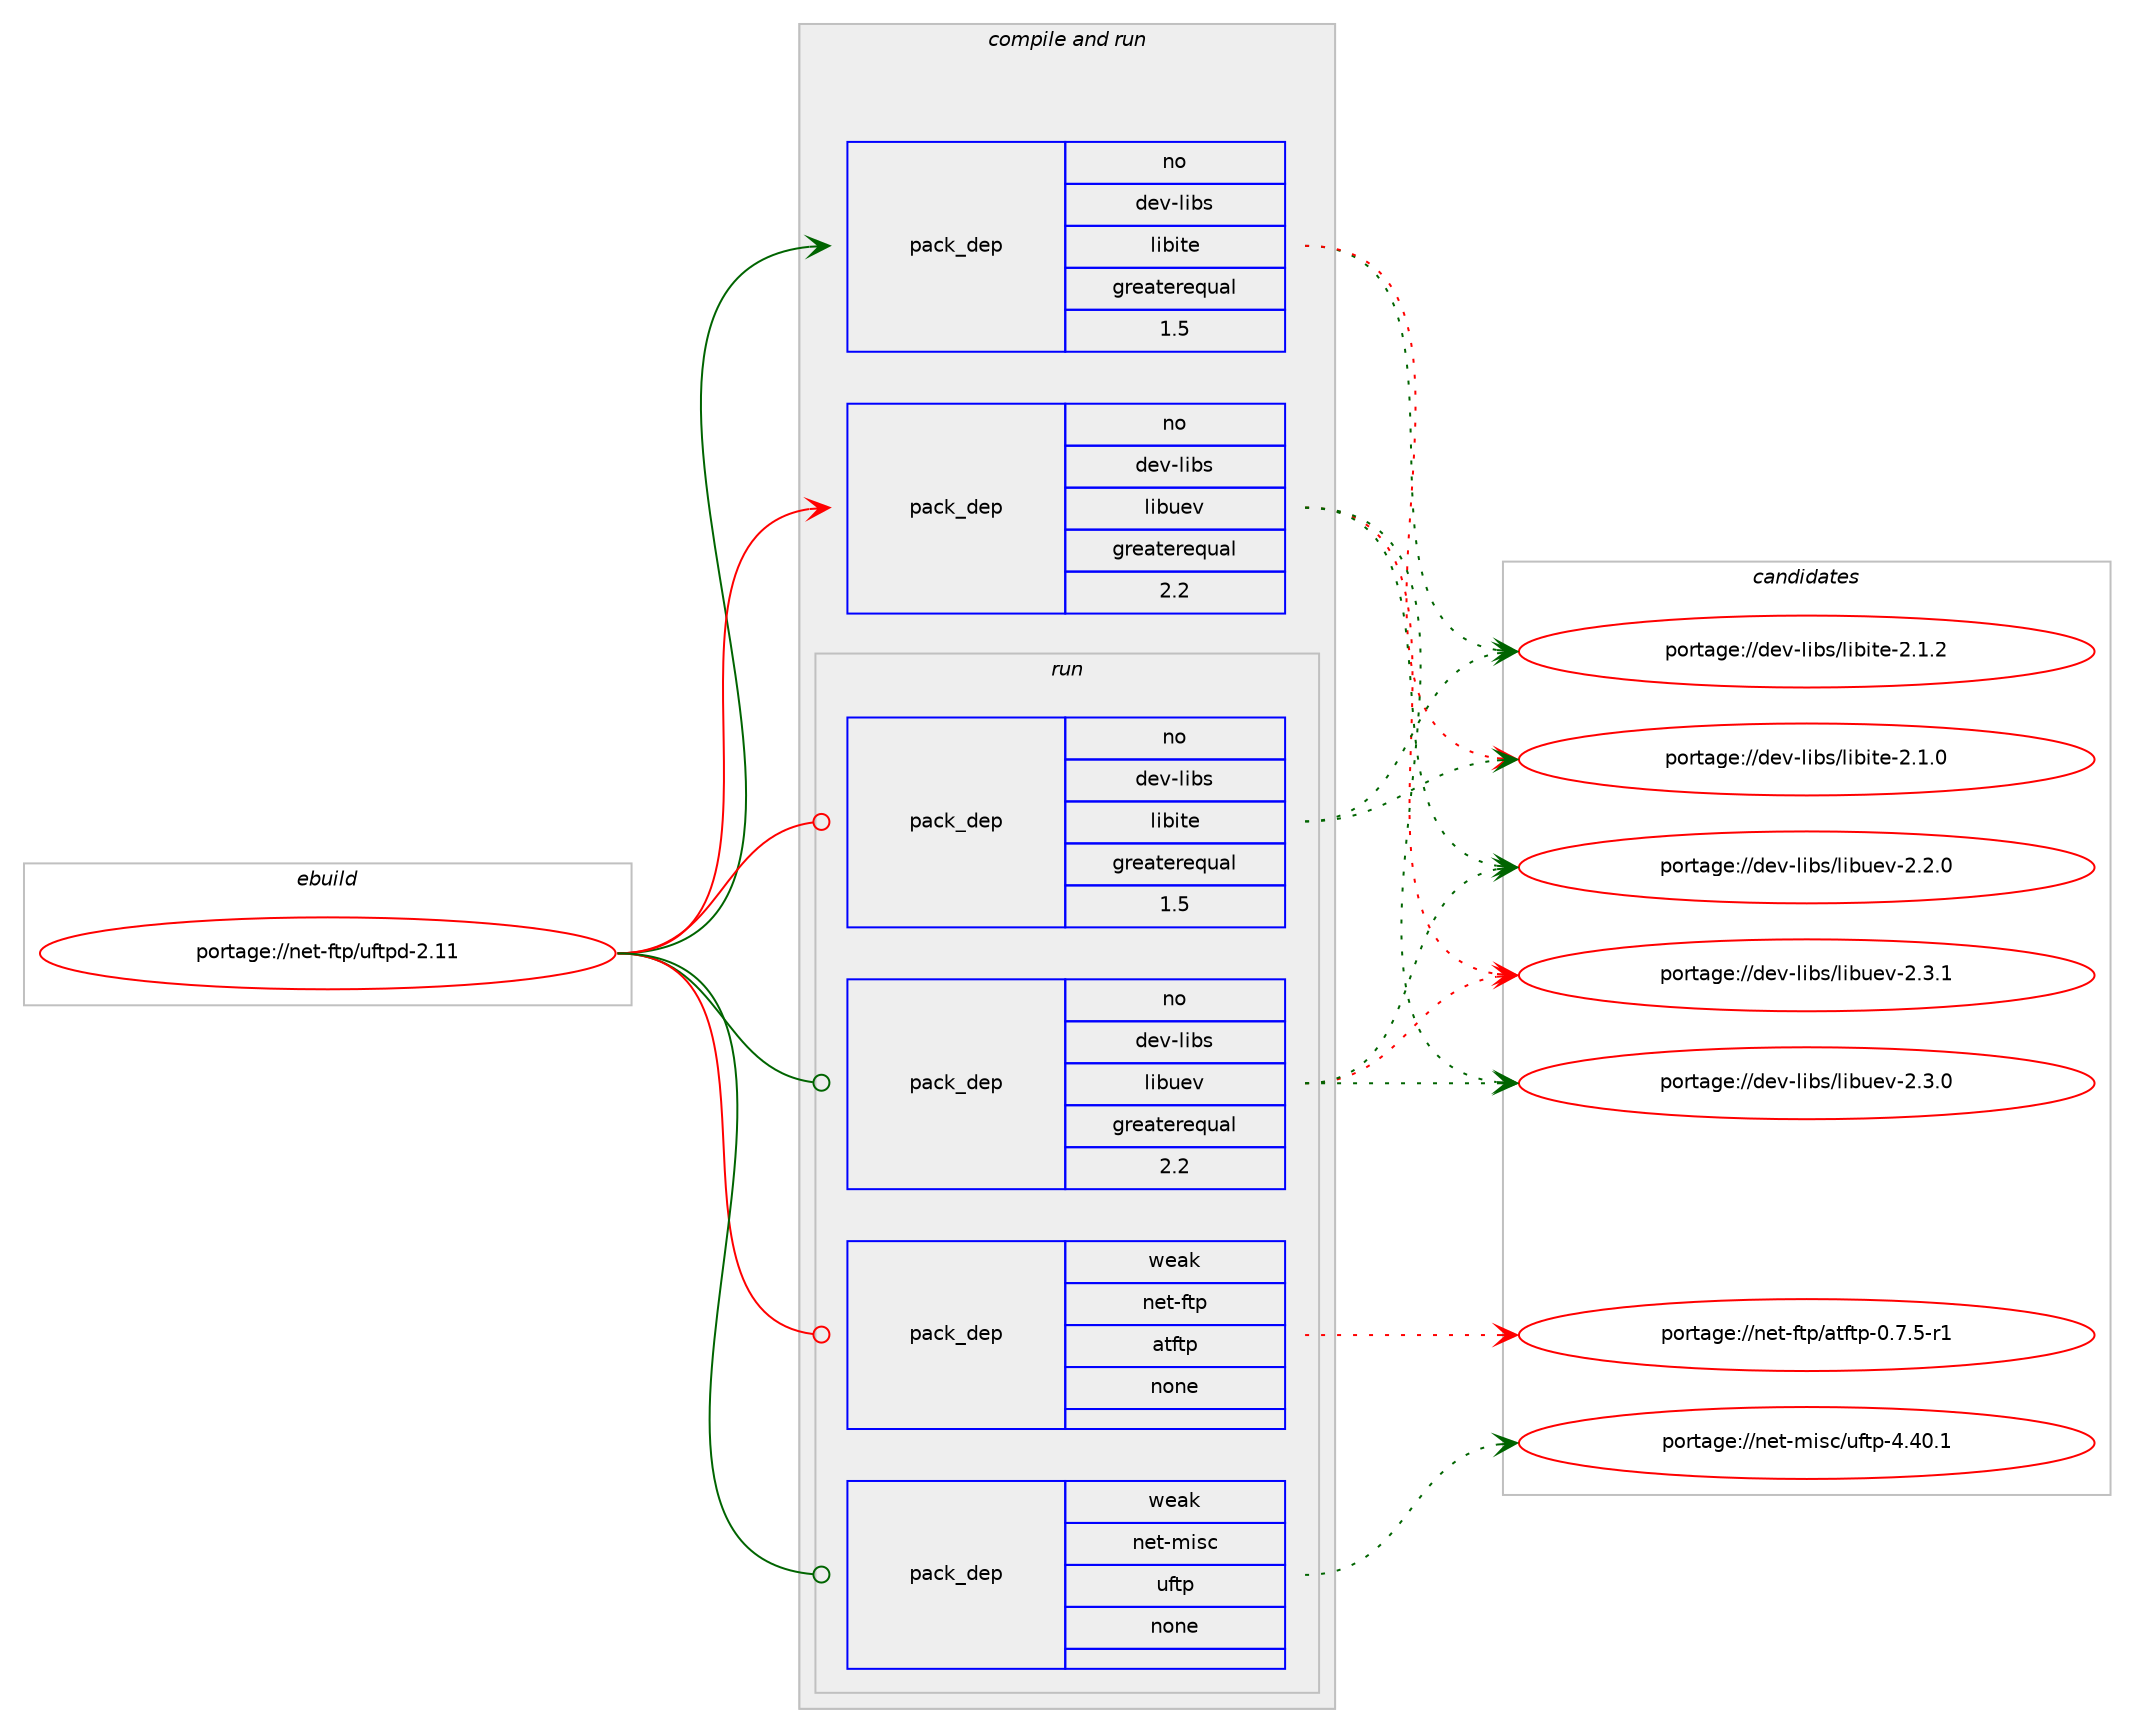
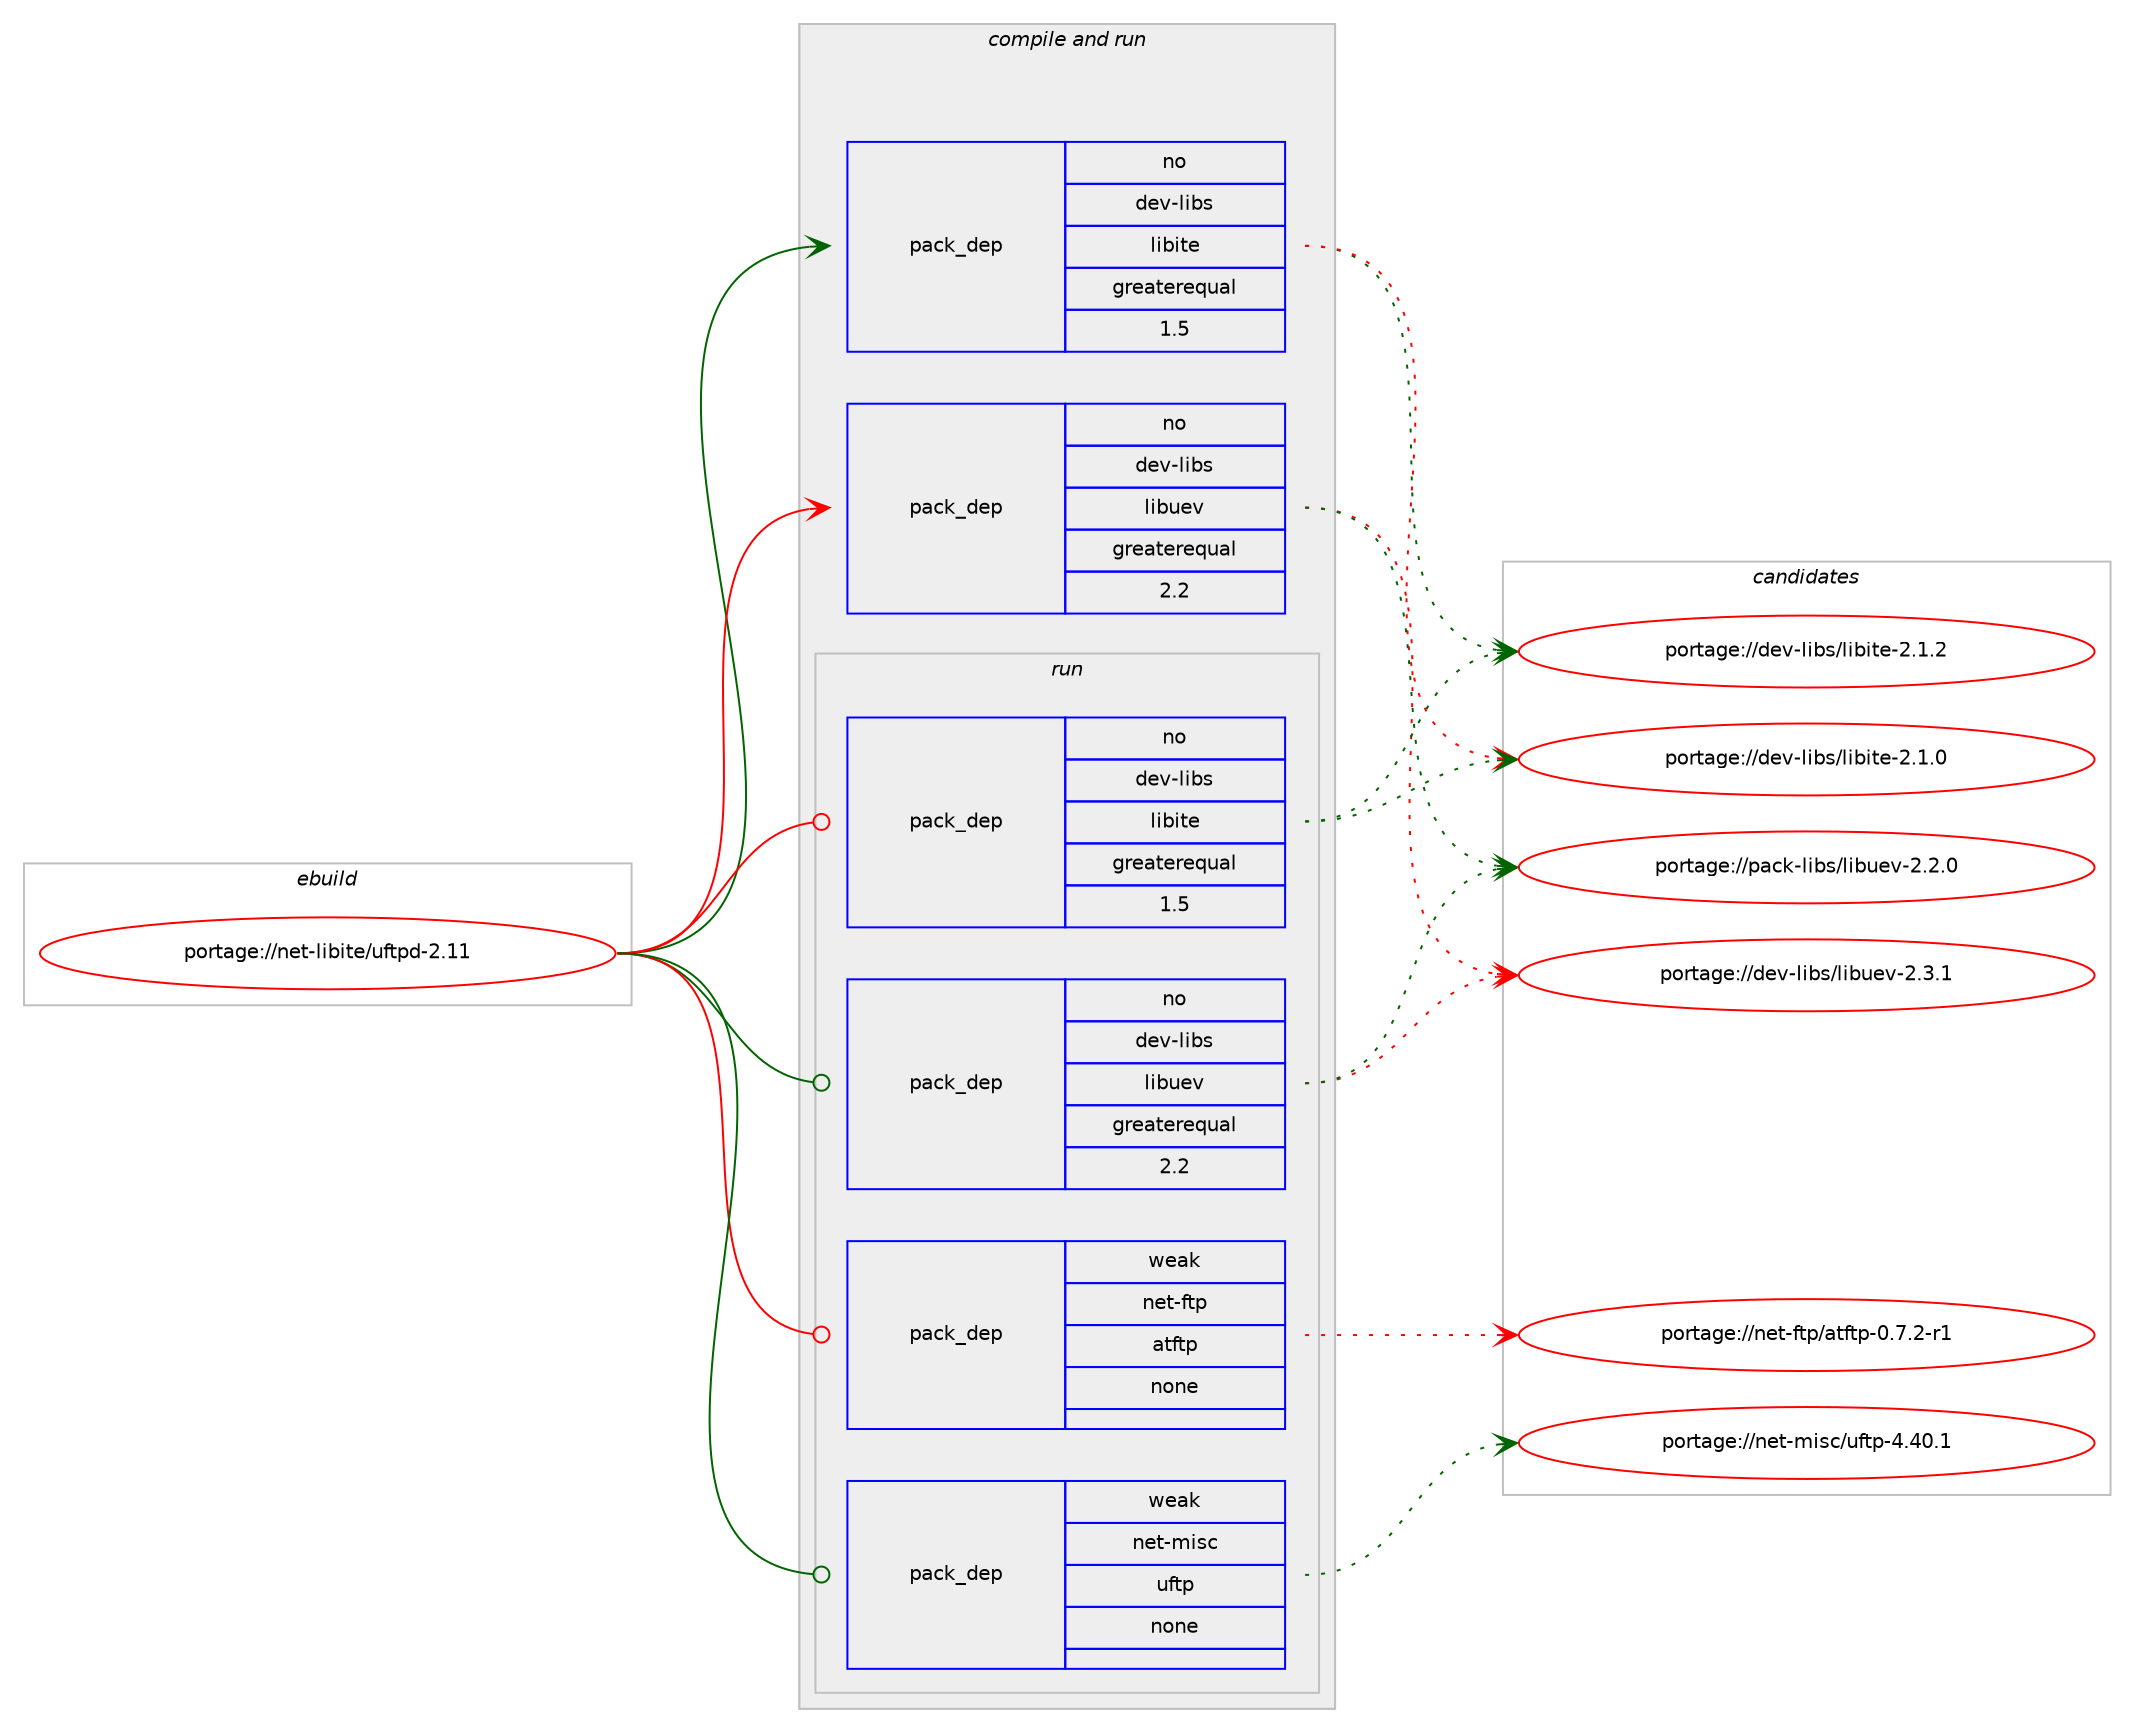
(1807, 867) -> (1807, 867)
(328, 953) -> (328, 953)
(1807, 1083) -> none
(1807, 1335) -> (1807, 1335)
